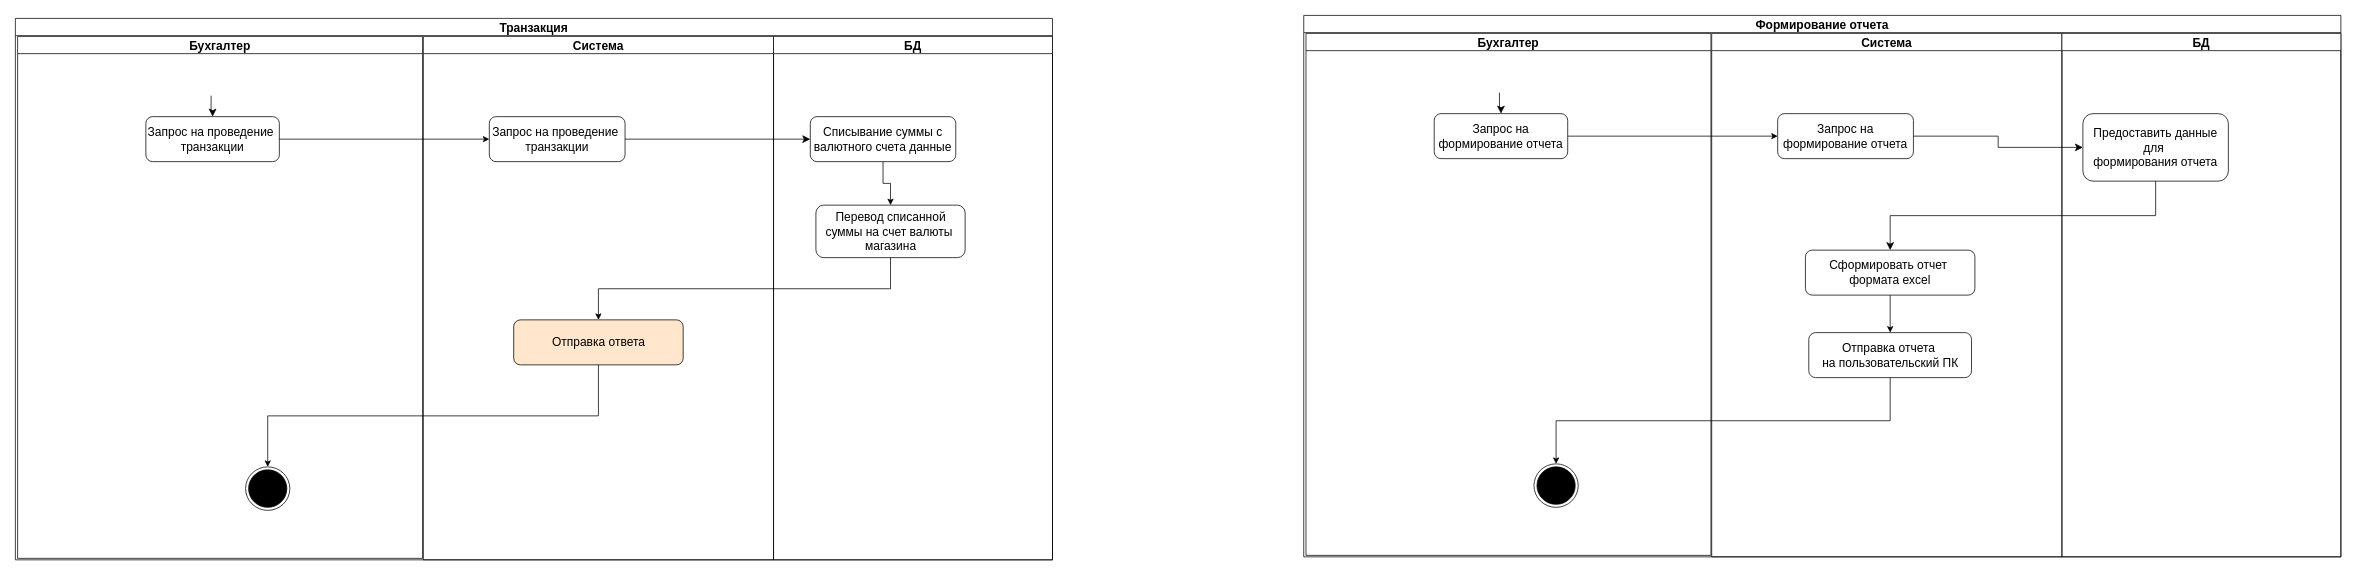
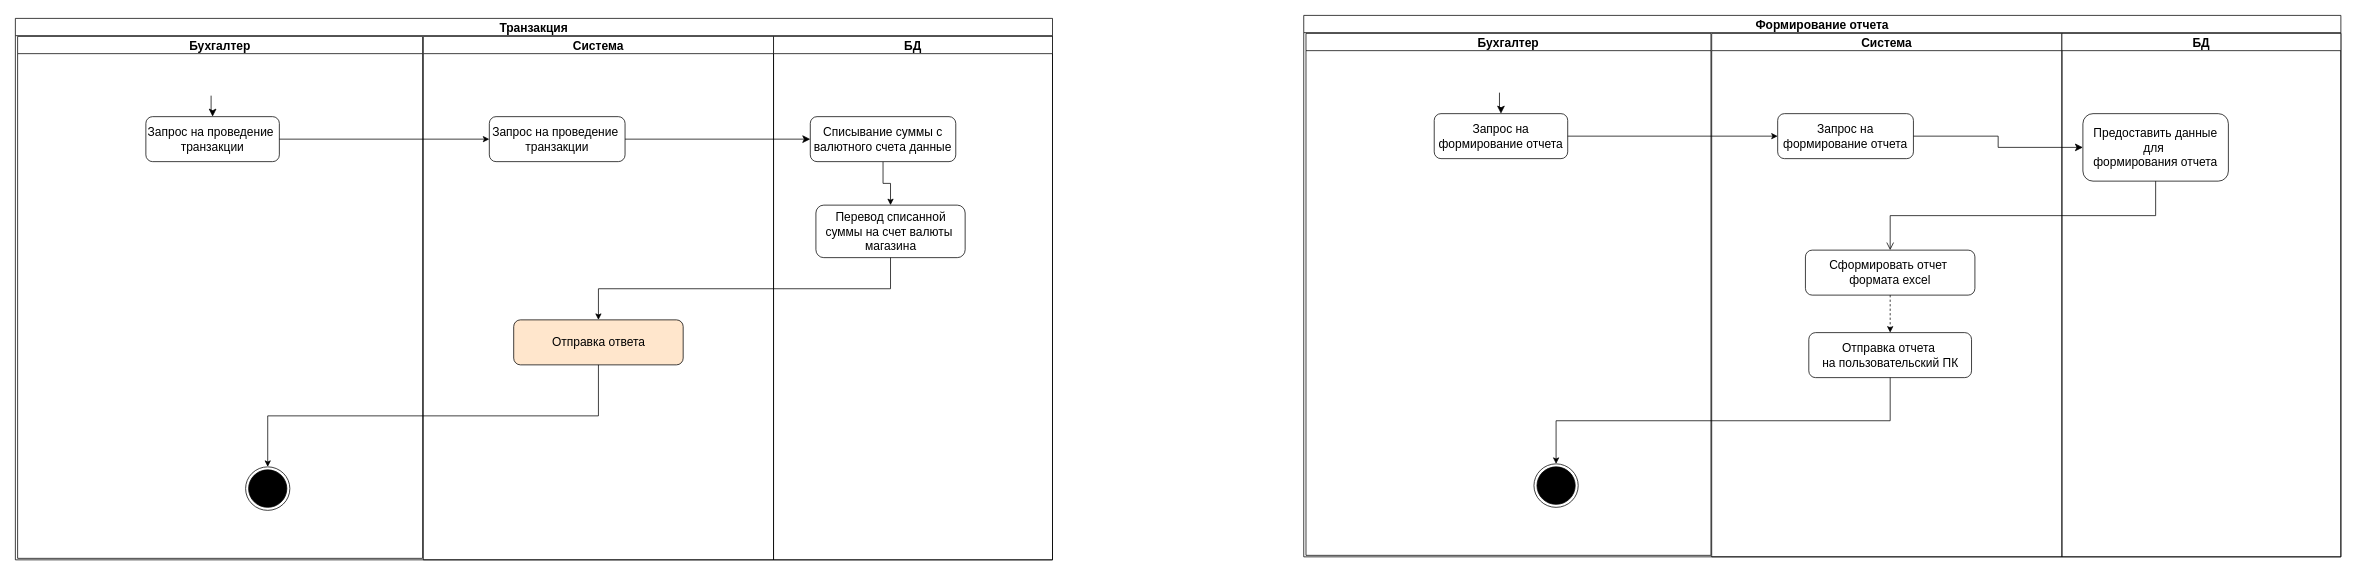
(1890, 242) -> (1890, 244)
(1890, 311) -> (1890, 311)
